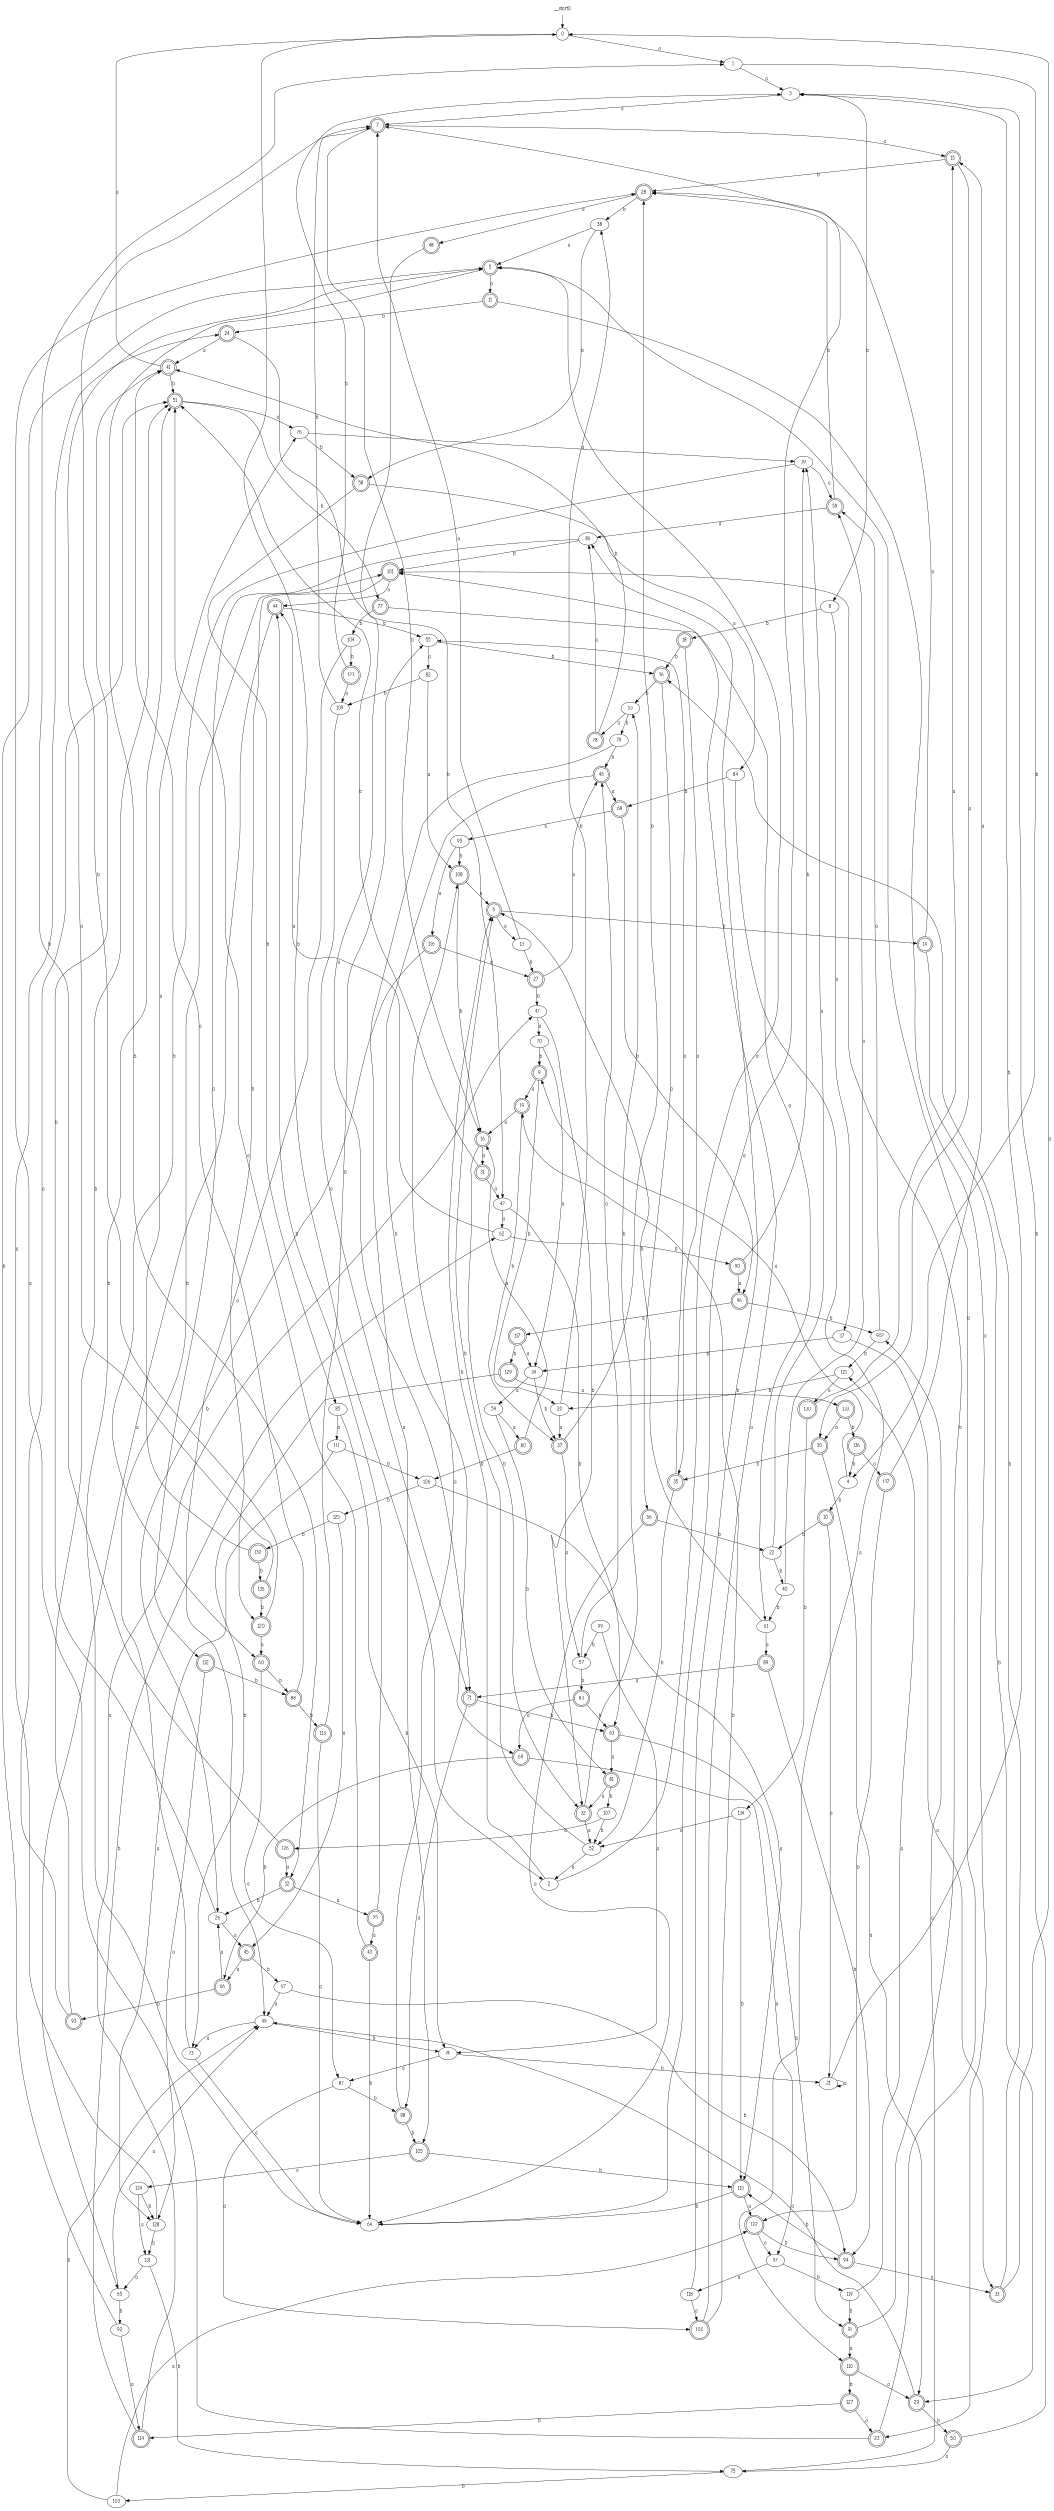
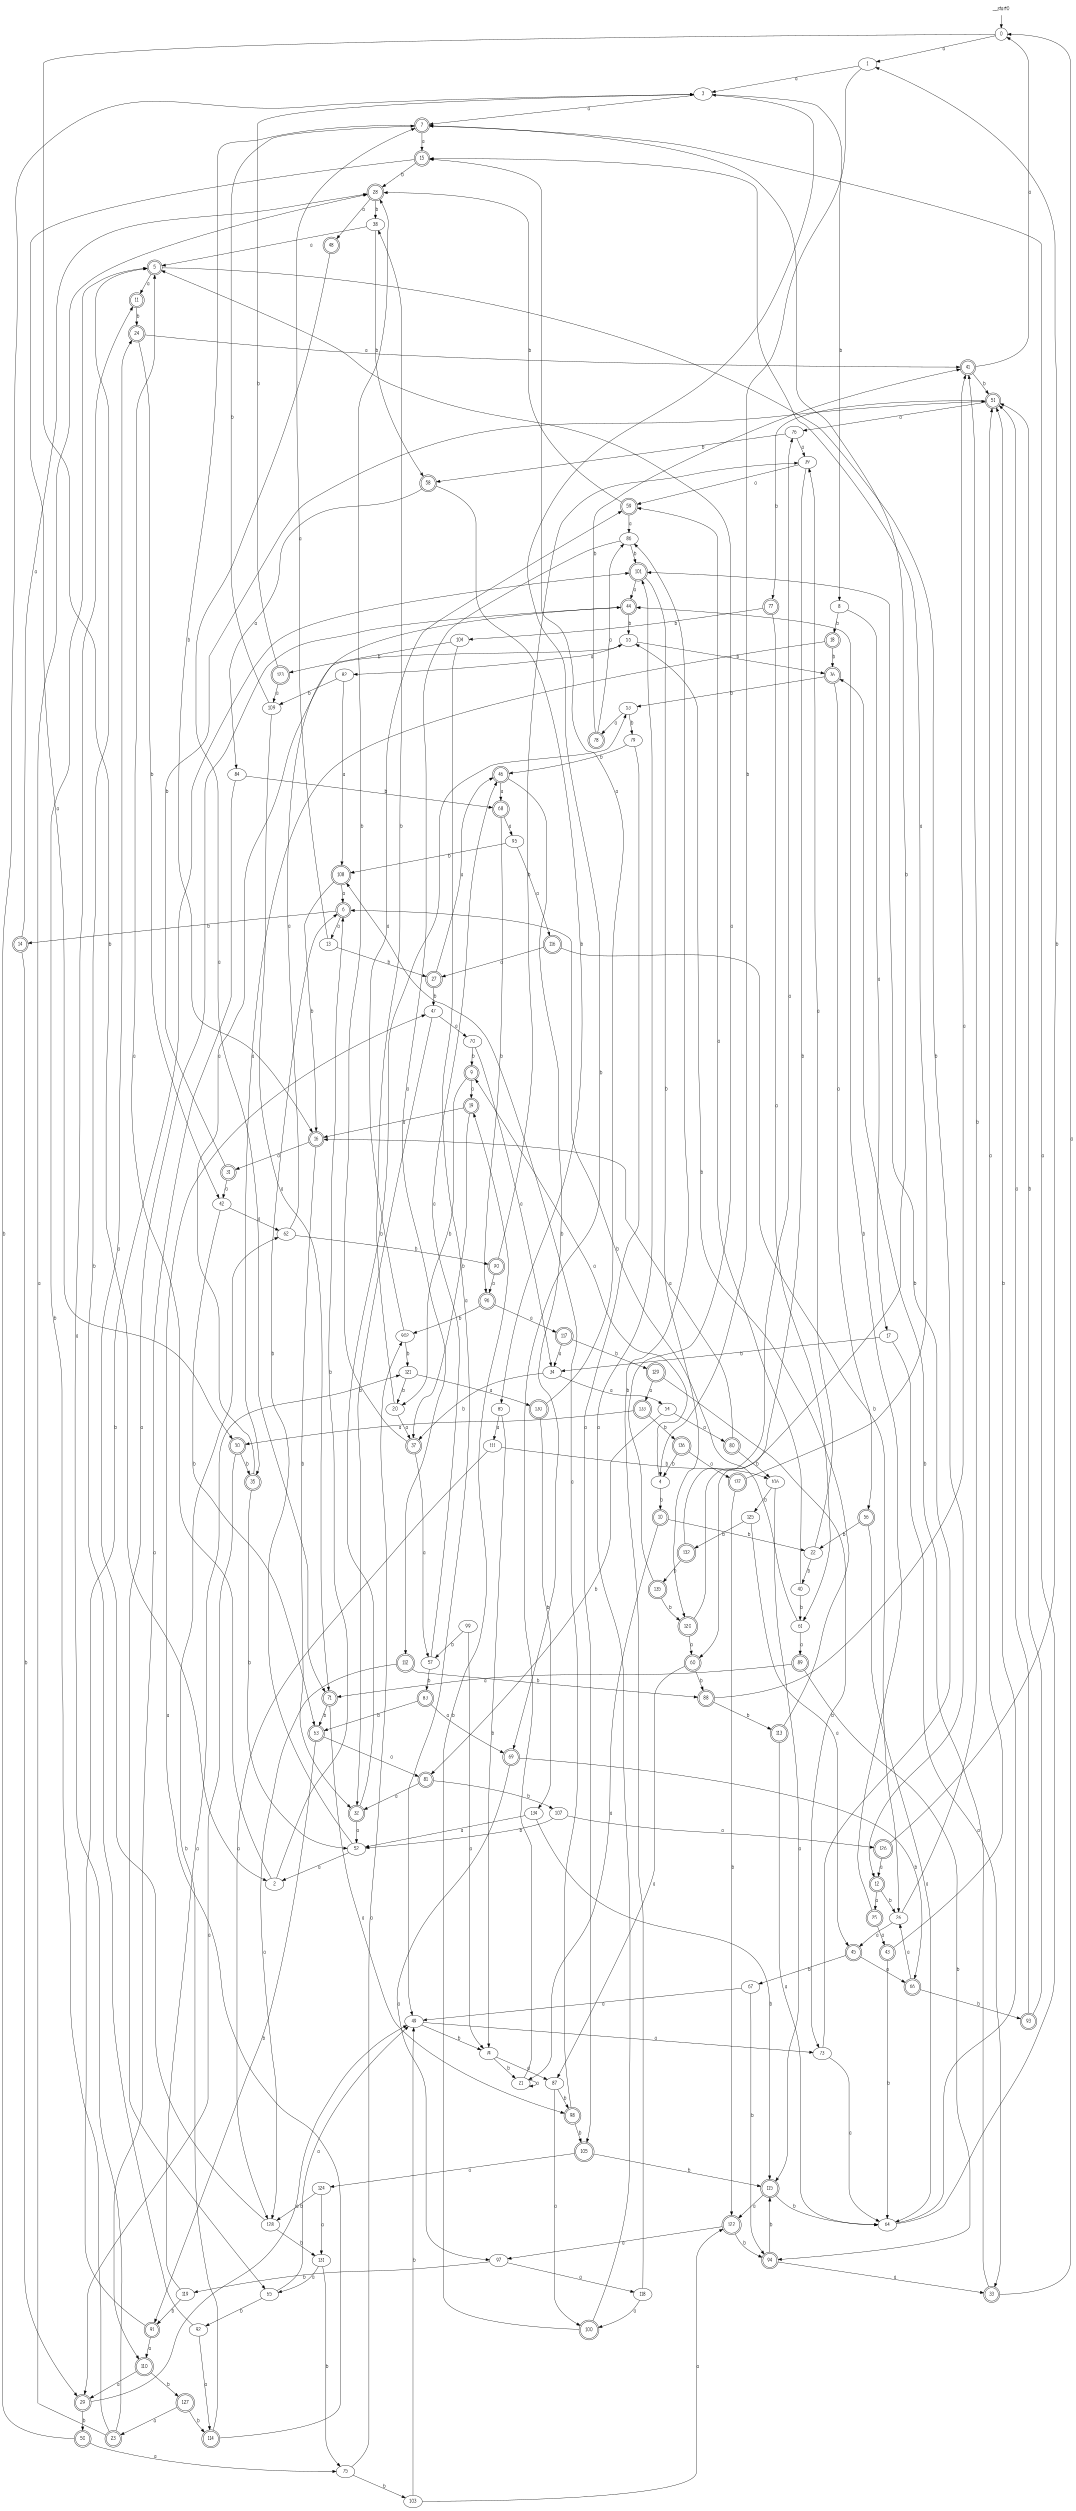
(980, 1267) -> (75, 1369)
